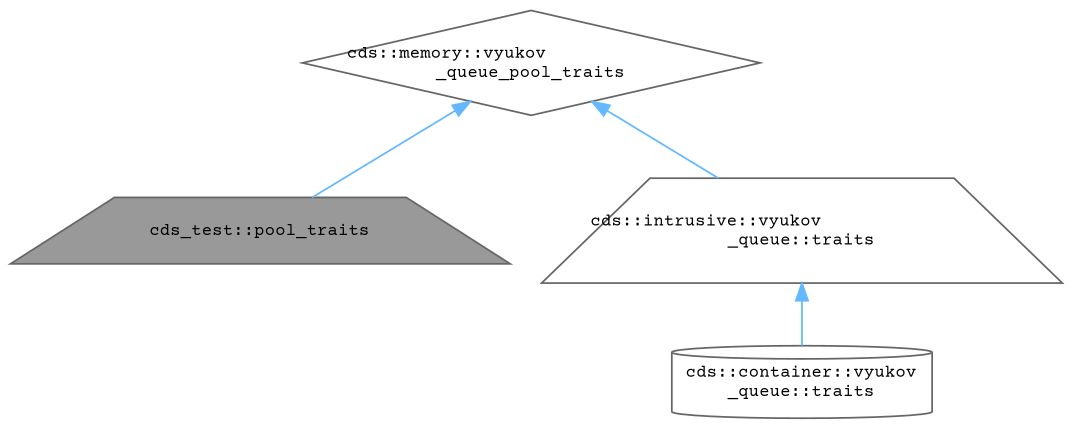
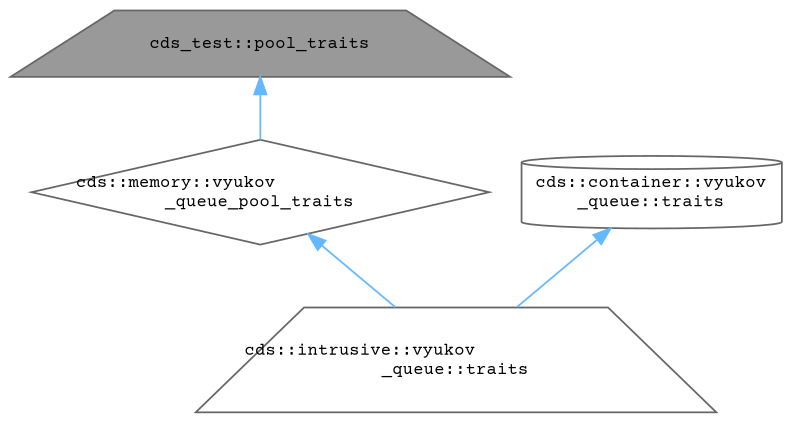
(384, 154) -> (260, 117)
(802, 323) -> (557, 274)
